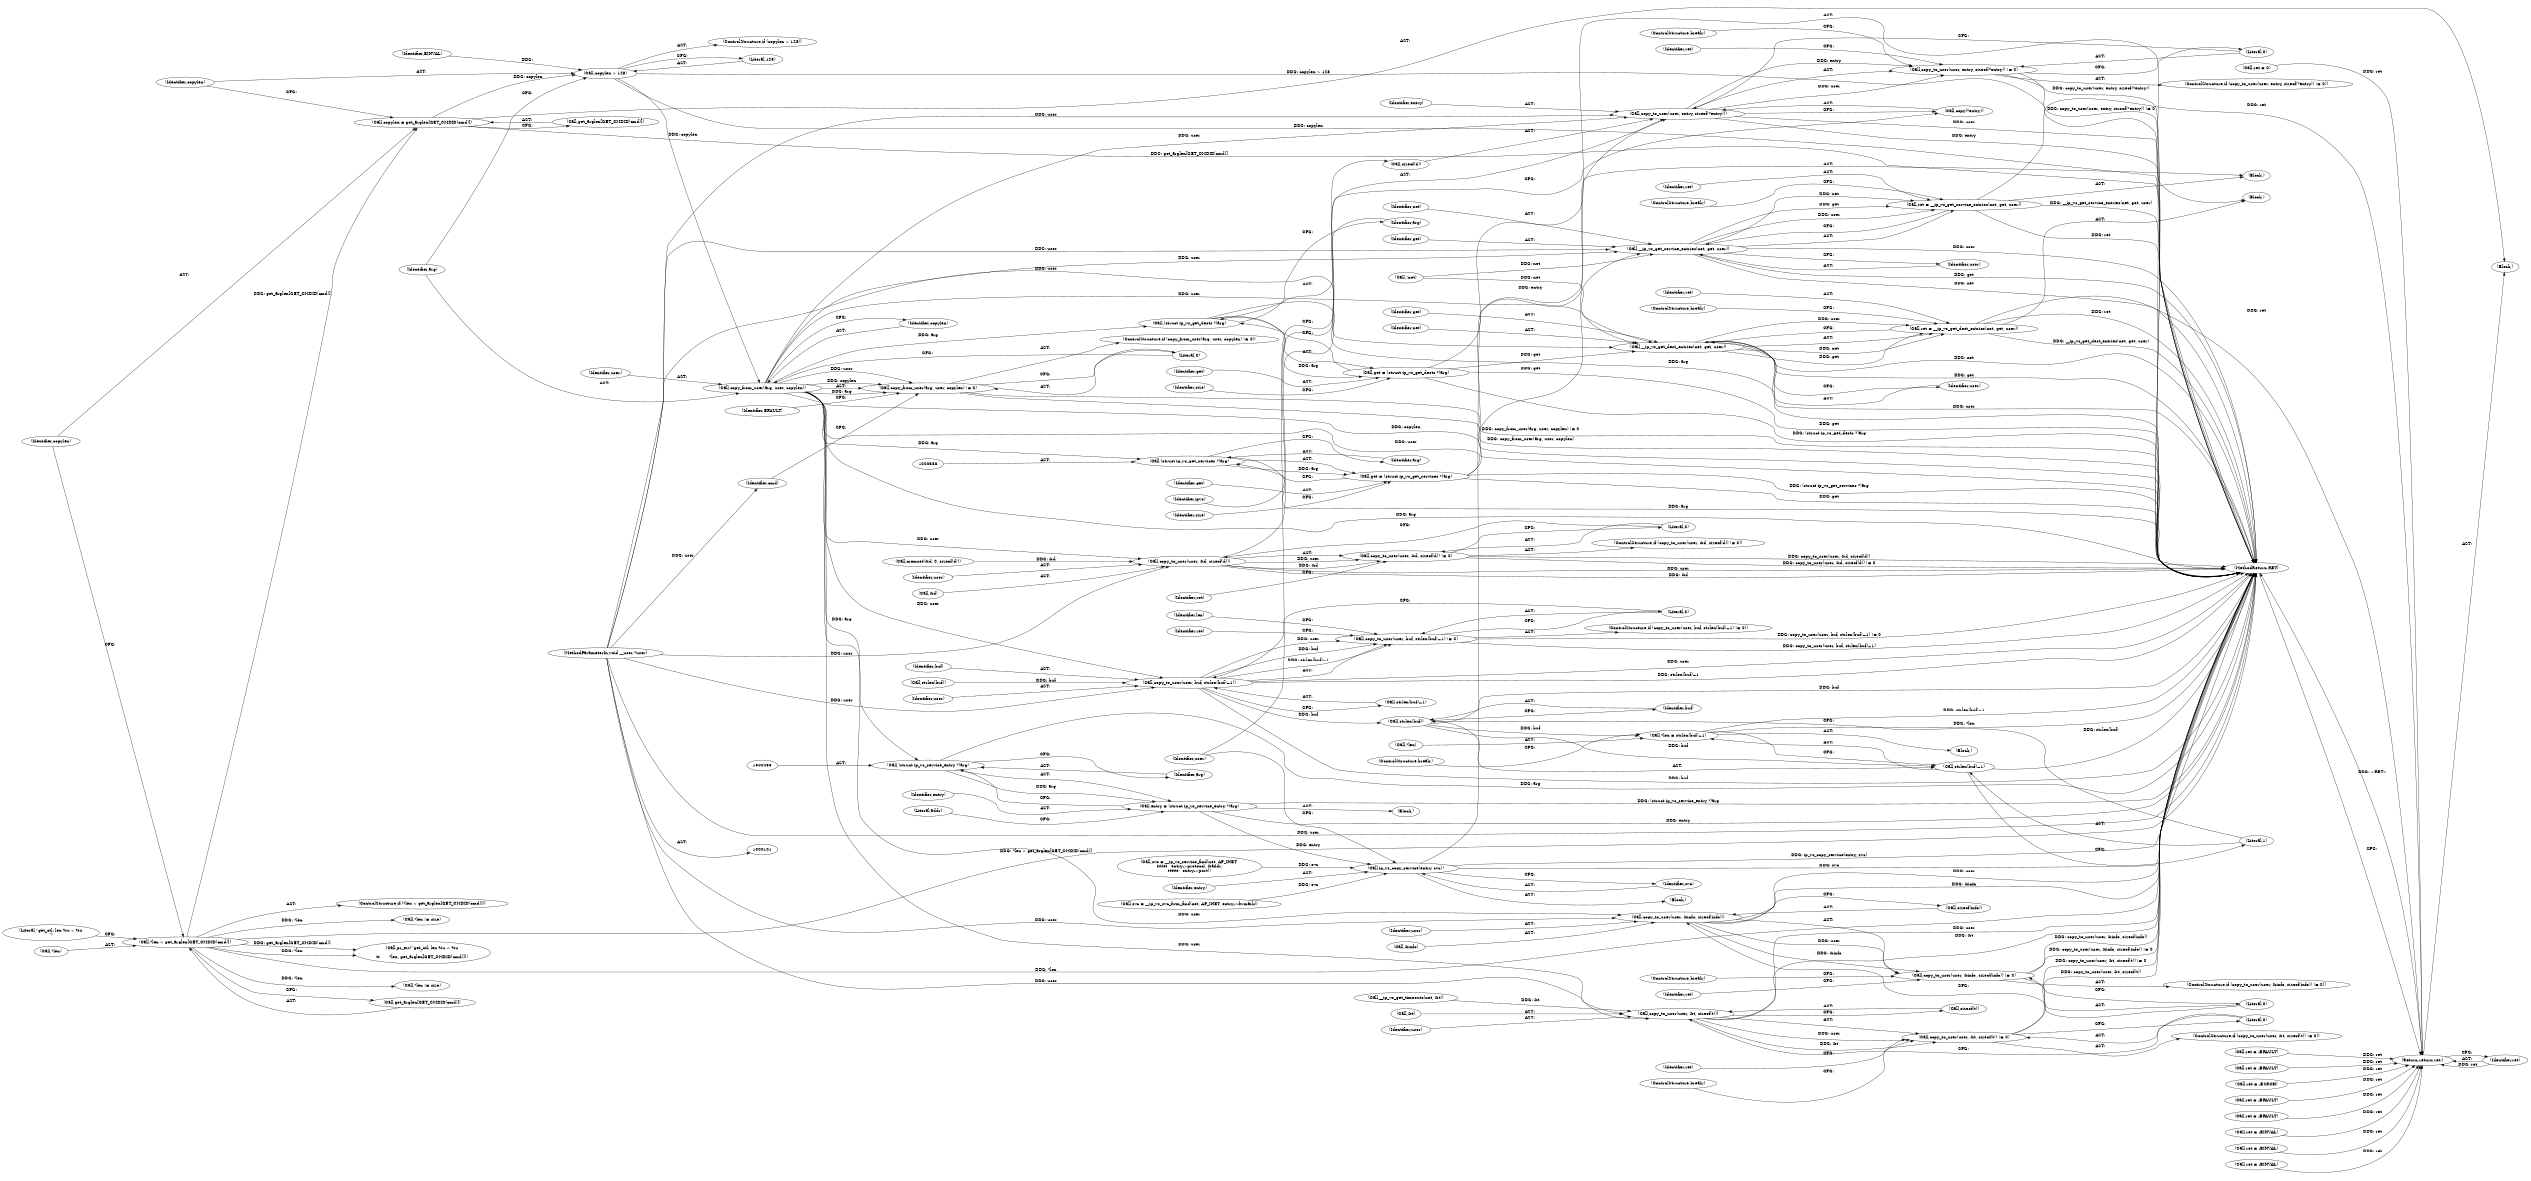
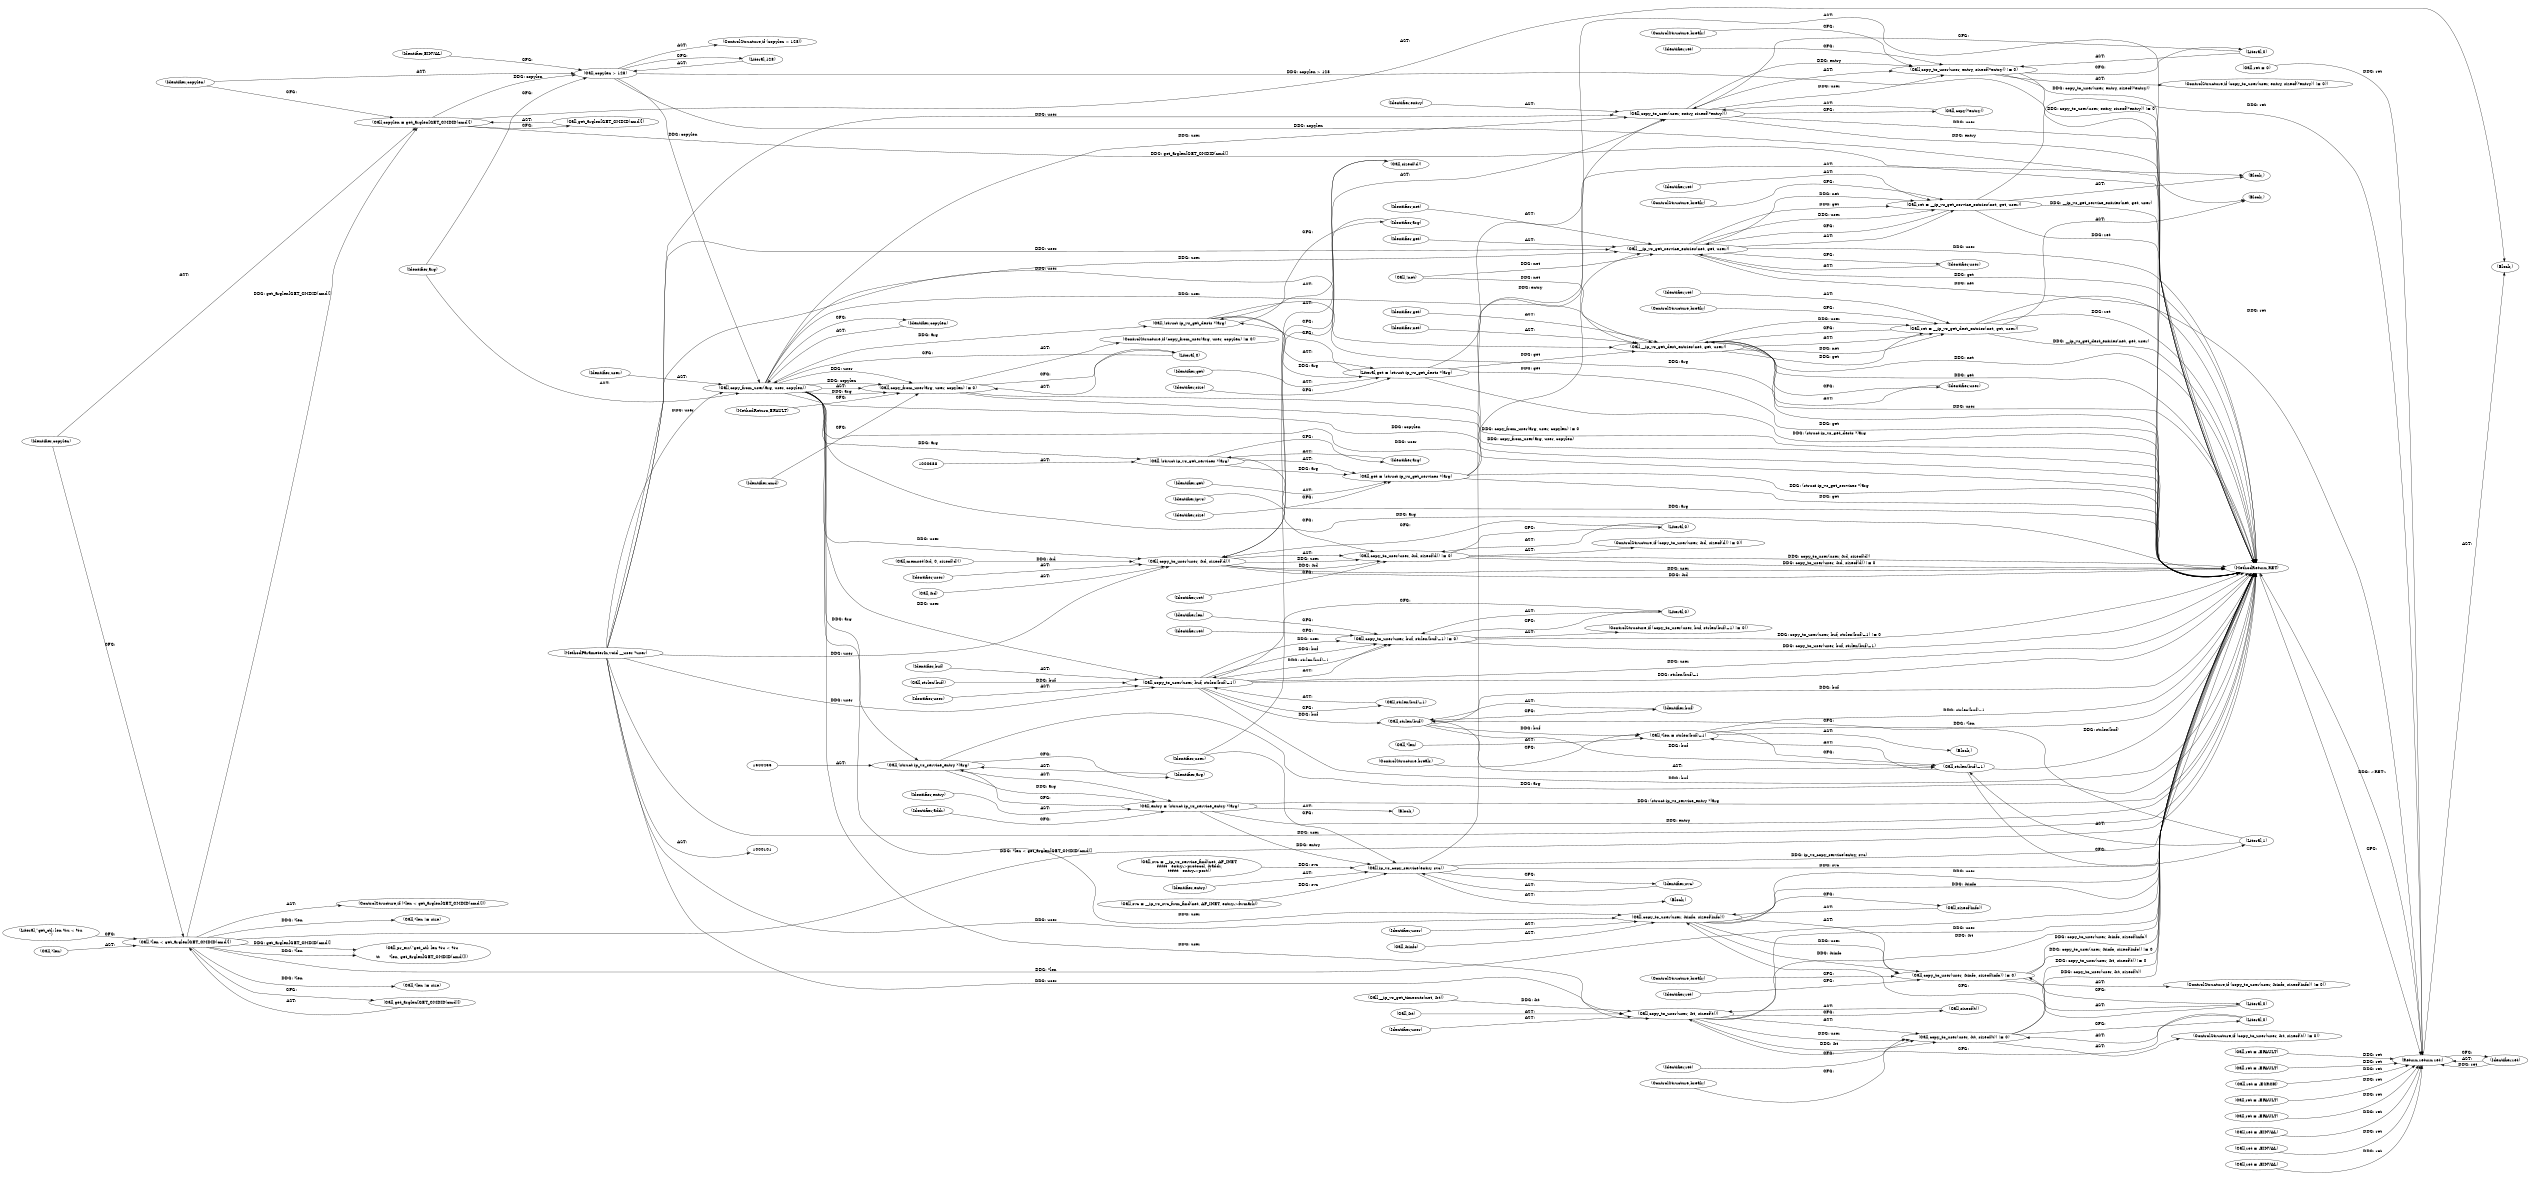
(528, 60) -> (528, 60)
(1538, 141) -> (1285, 325)
(1438, 190) -> (1286, 521)
(1406, 373) -> (1406, 373)
(762, 411) -> (762, 411)
(1292, 481) -> none
(683, 569) -> (636, 507)
(928, 811) -> (928, 811)
